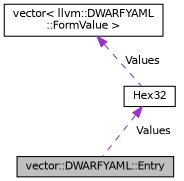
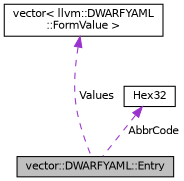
(123, 65) -> (76, 103)
(152, 132) -> (152, 132)
